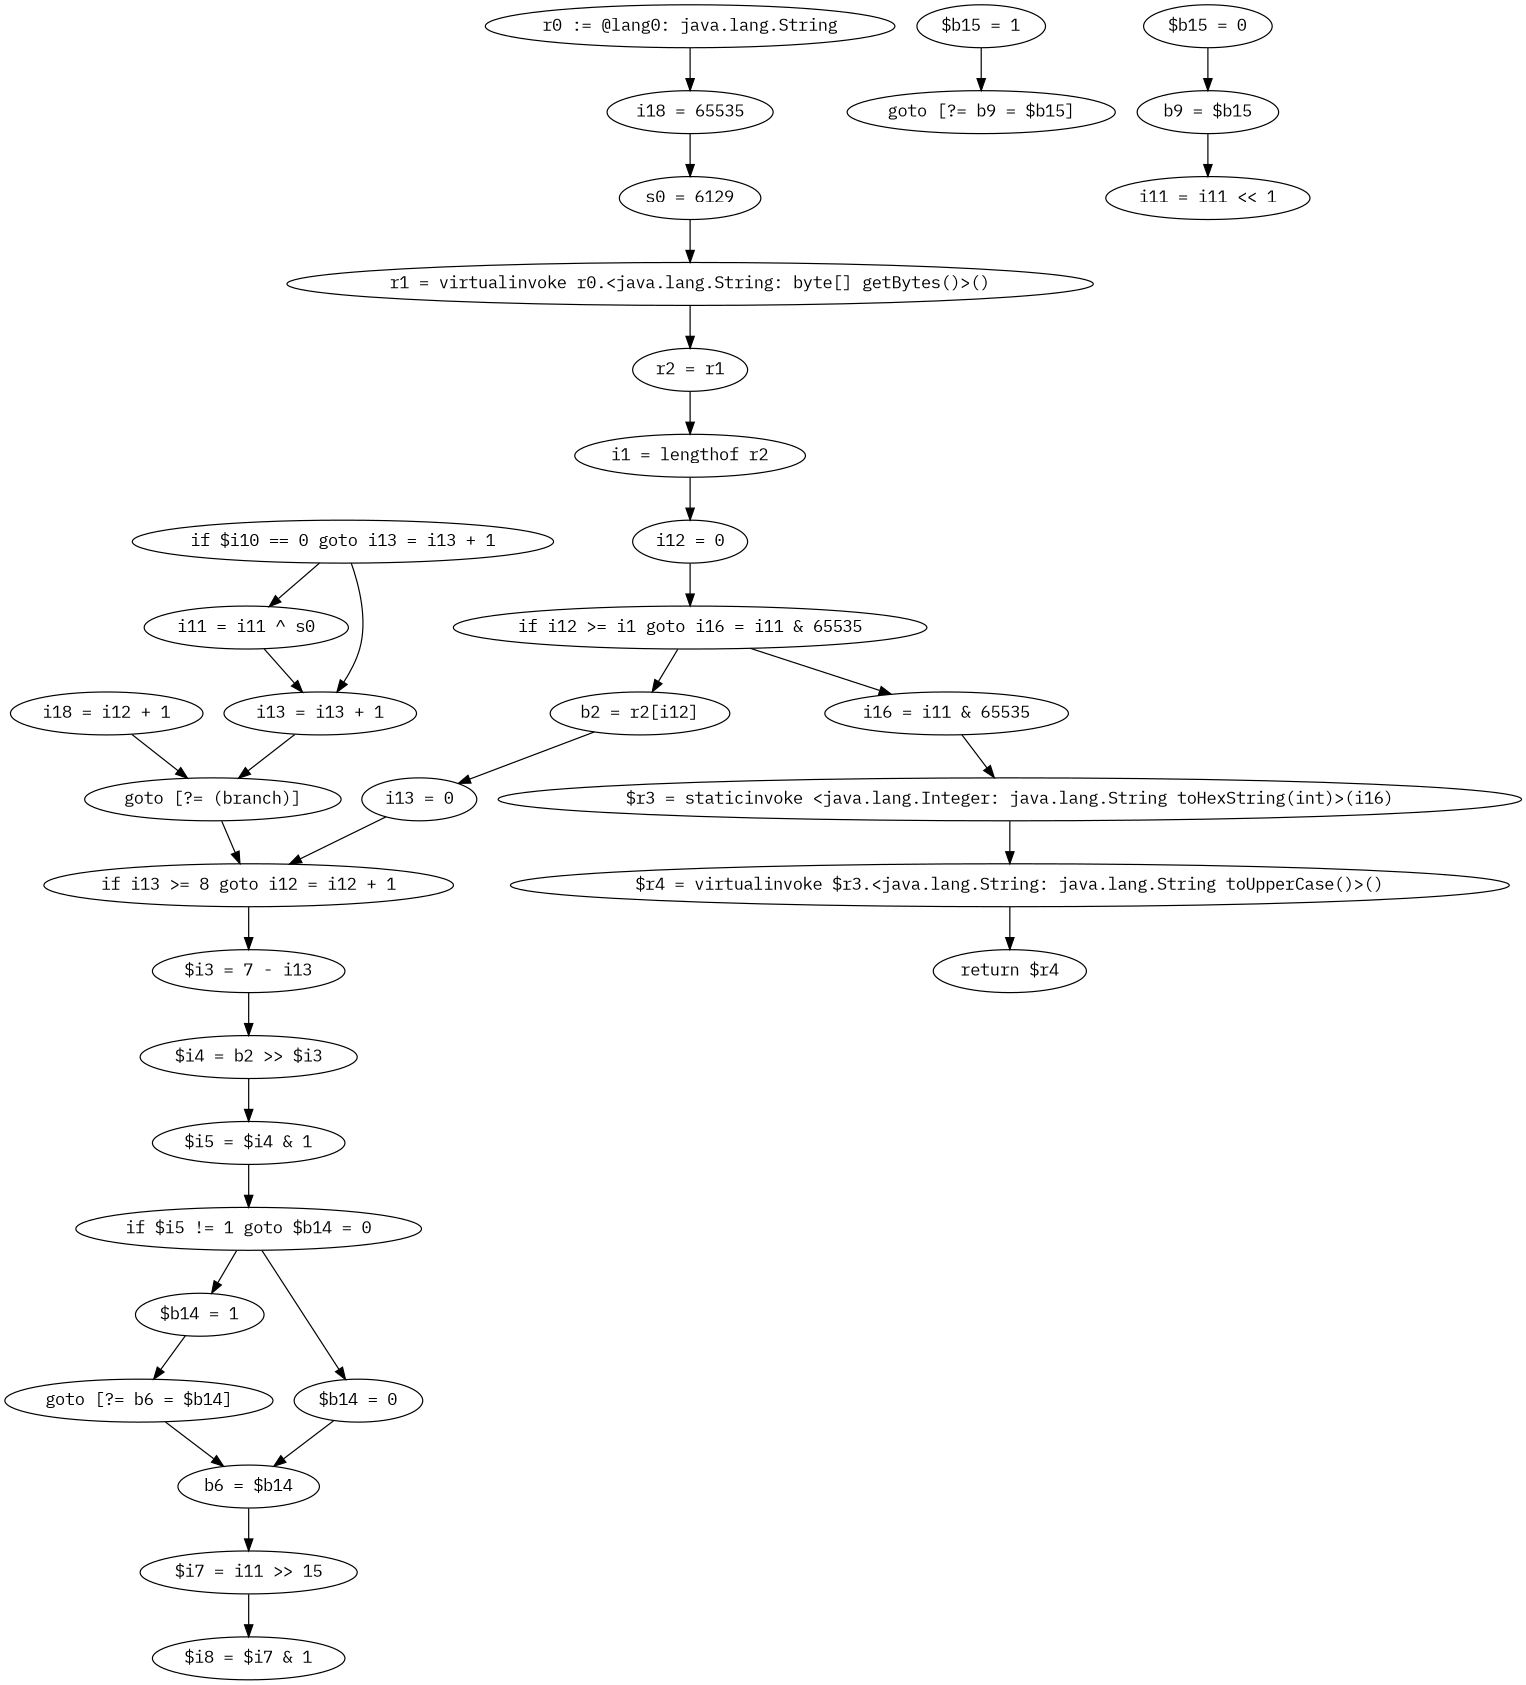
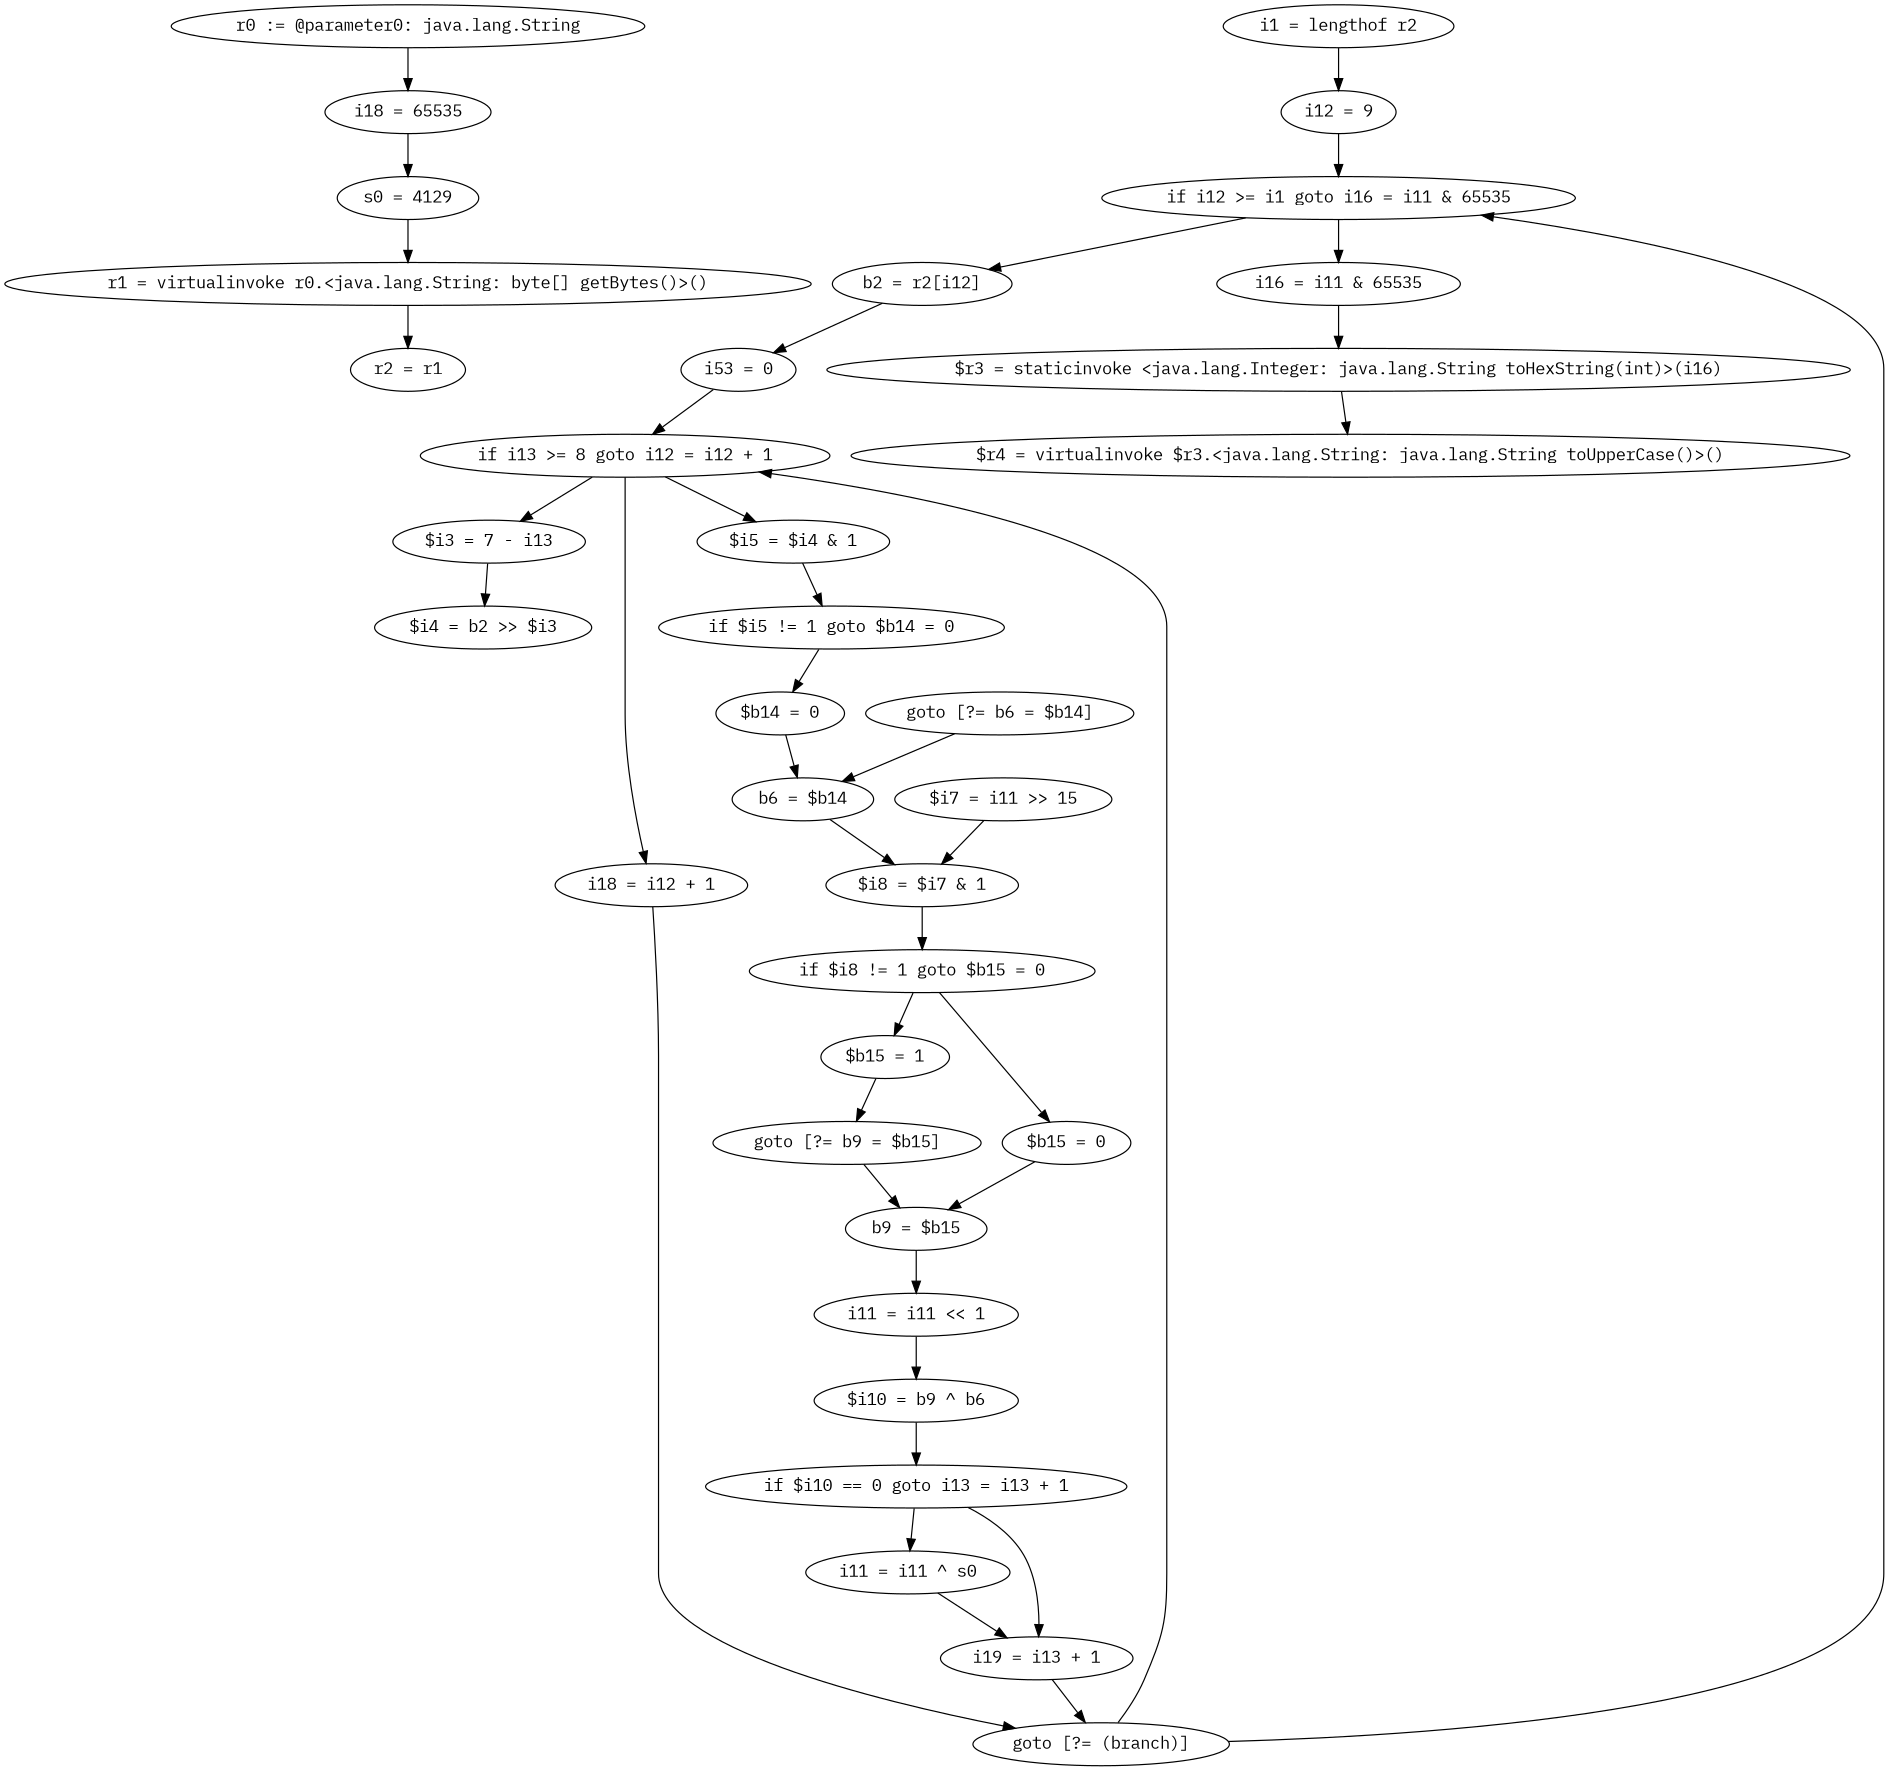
(690, 26) -> (408, 26)
(690, 198) -> (408, 198)
(690, 407) -> none
(690, 542) -> (1339, 112)
none -> (625, 665)
(320, 713) -> (1037, 1658)
(419, 799) -> (738, 370)
none -> (922, 971)
(1010, 971) -> none
(249, 1094) -> (705, 497)
none -> (1884, 1106)
none -> (878, 1181)
(200, 1315) -> none
none -> (916, 1401)
(249, 1524) -> (857, 839)
